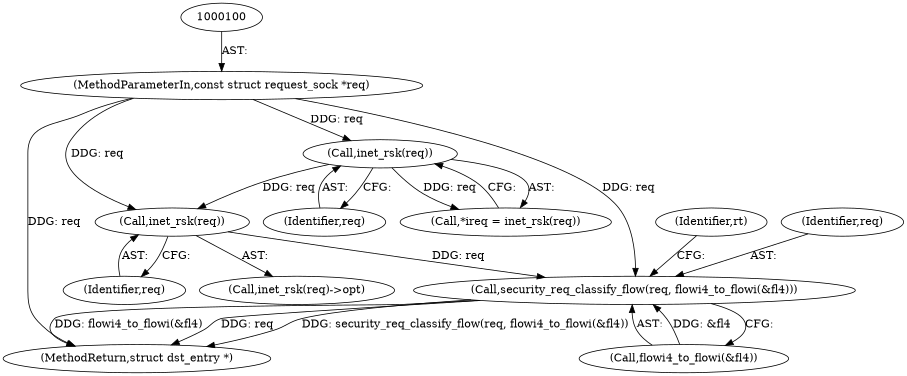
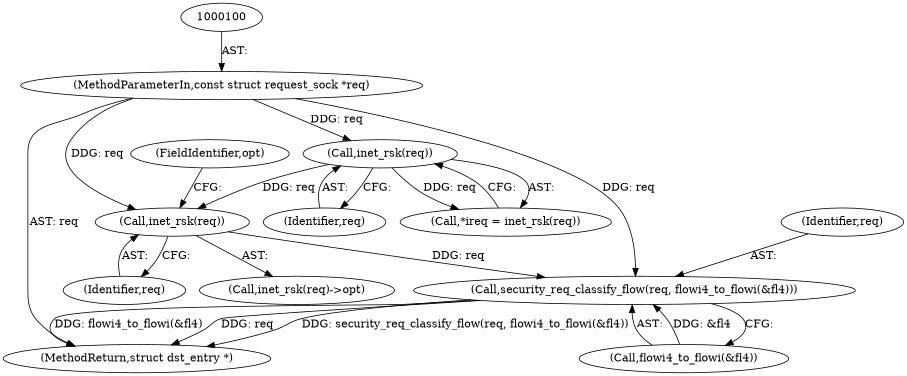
none -> (210, 154)
(54, 222) -> (54, 222)
(711, 222) -> none
